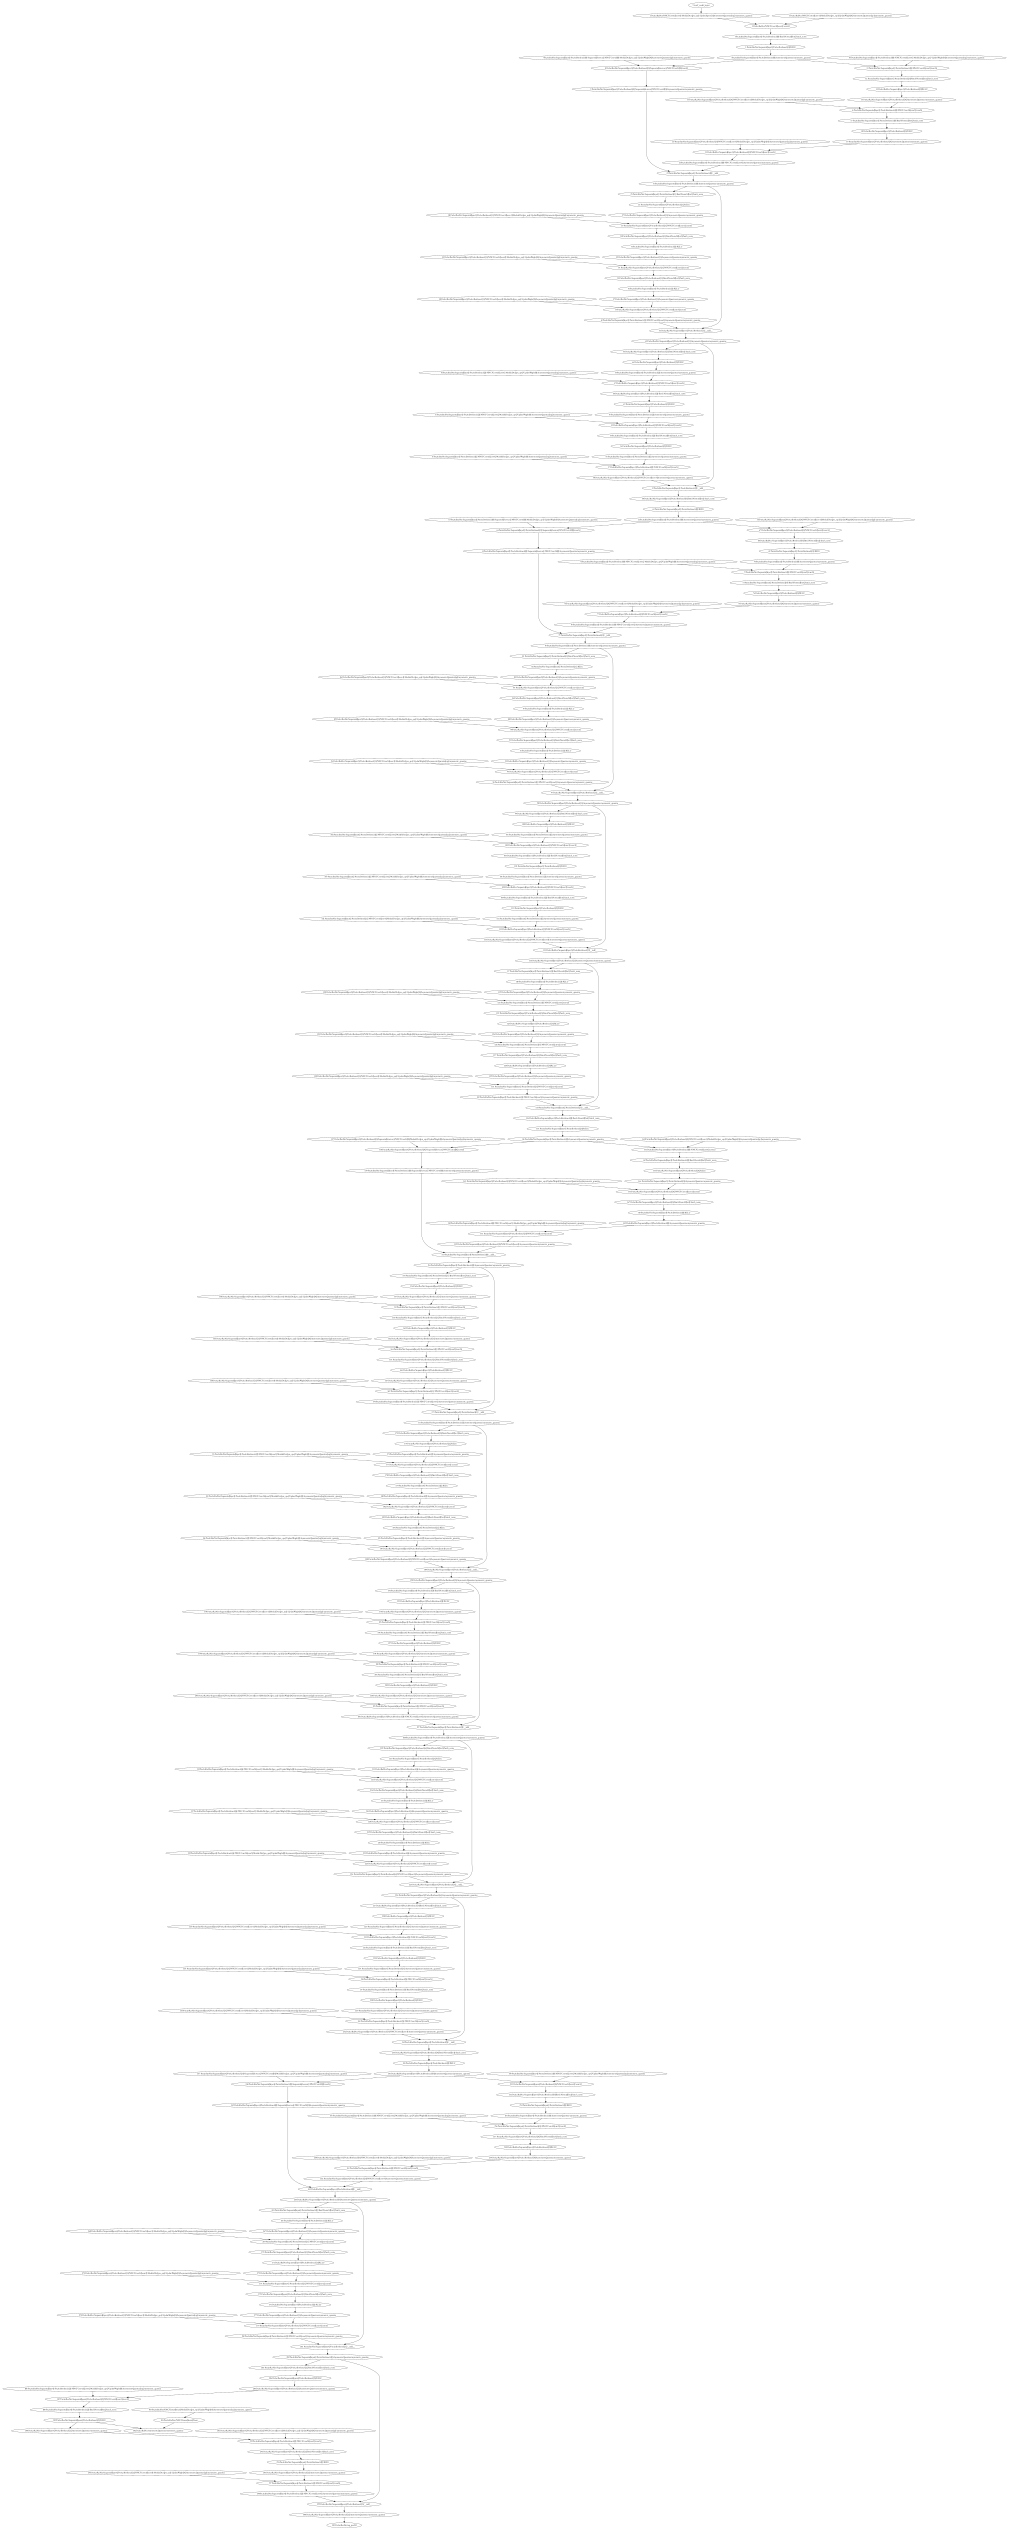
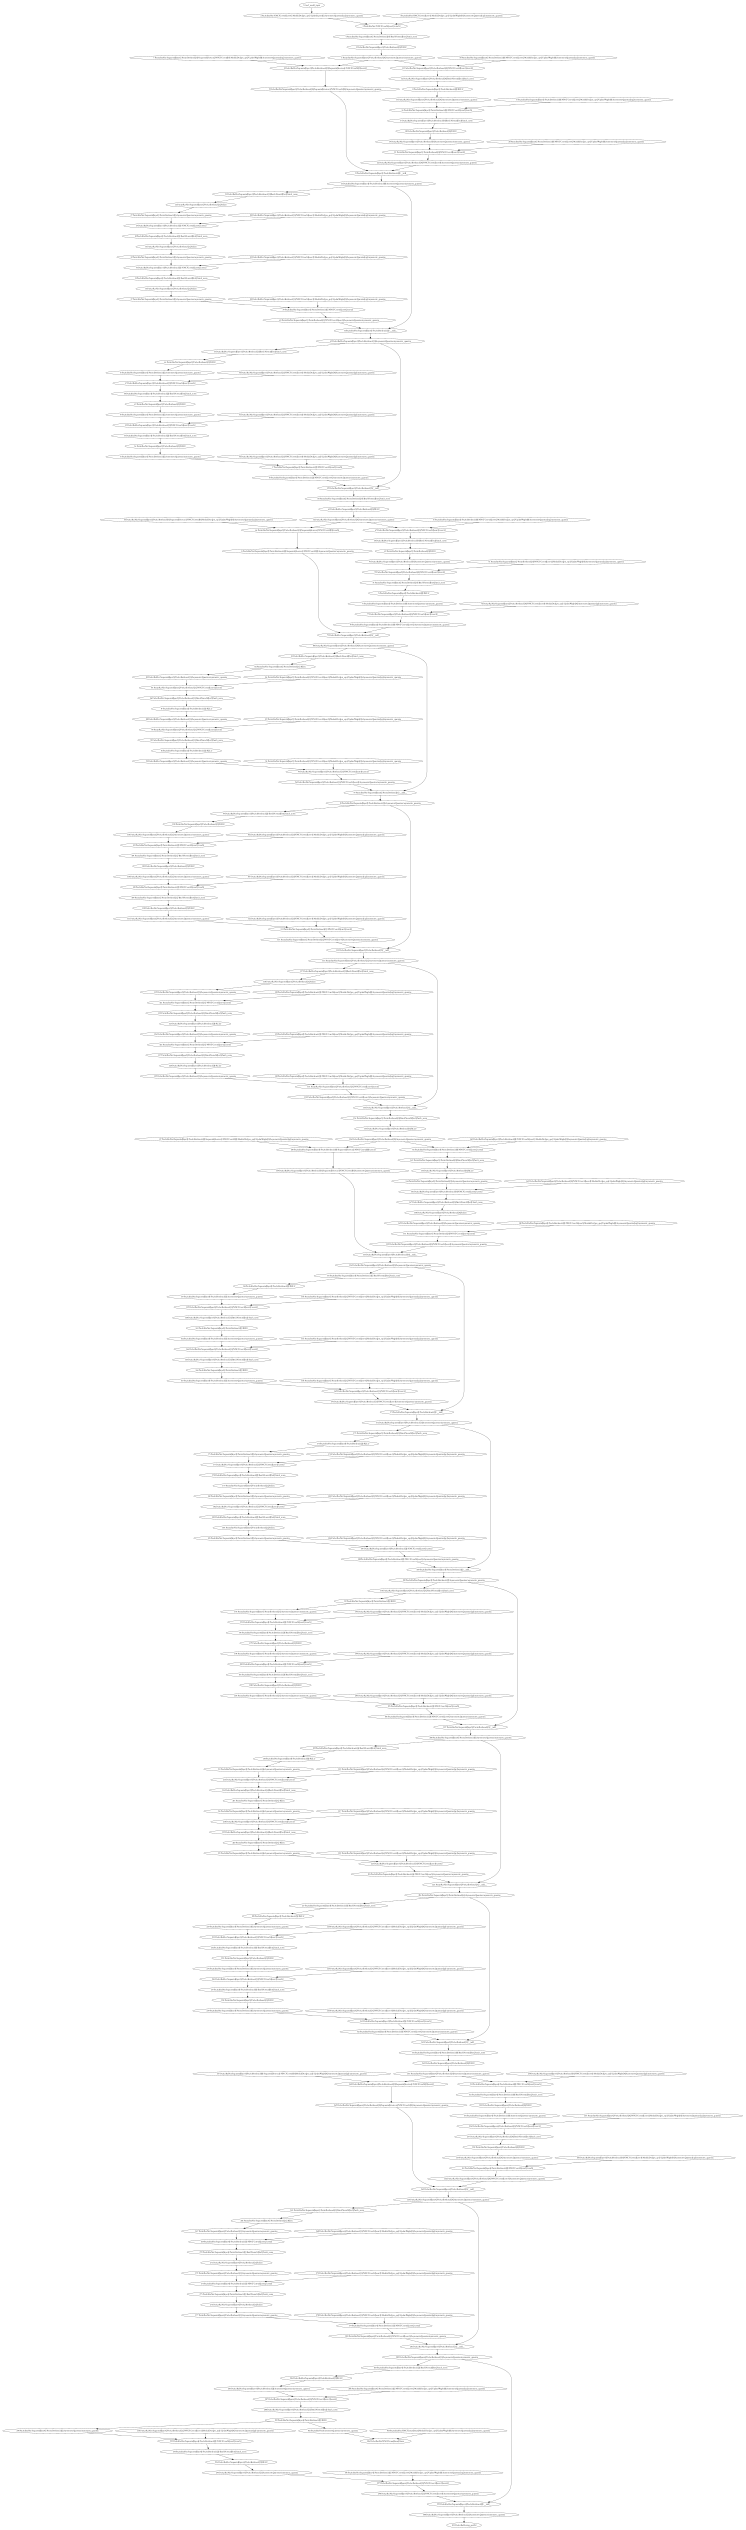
(169, 2425) -> (359, 2436)
